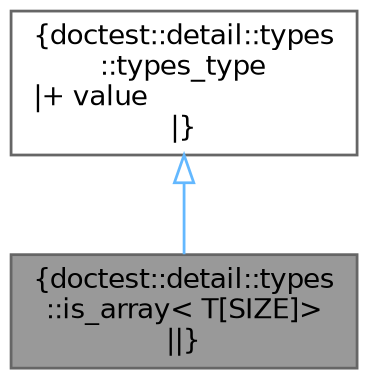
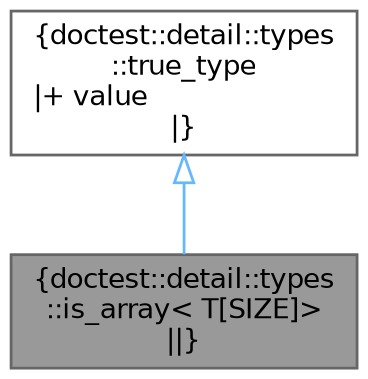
(184, 83) -> (184, 83)
